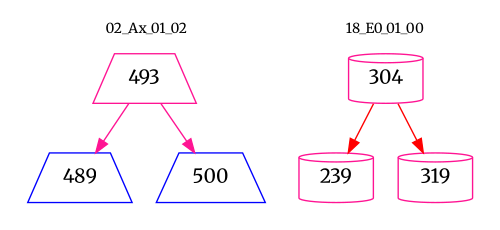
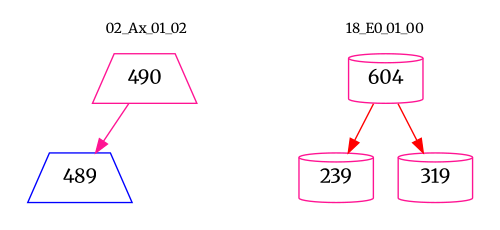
(145, 79) -> (145, 79)
(386, 79) -> (386, 79)
(211, 178) -> none
